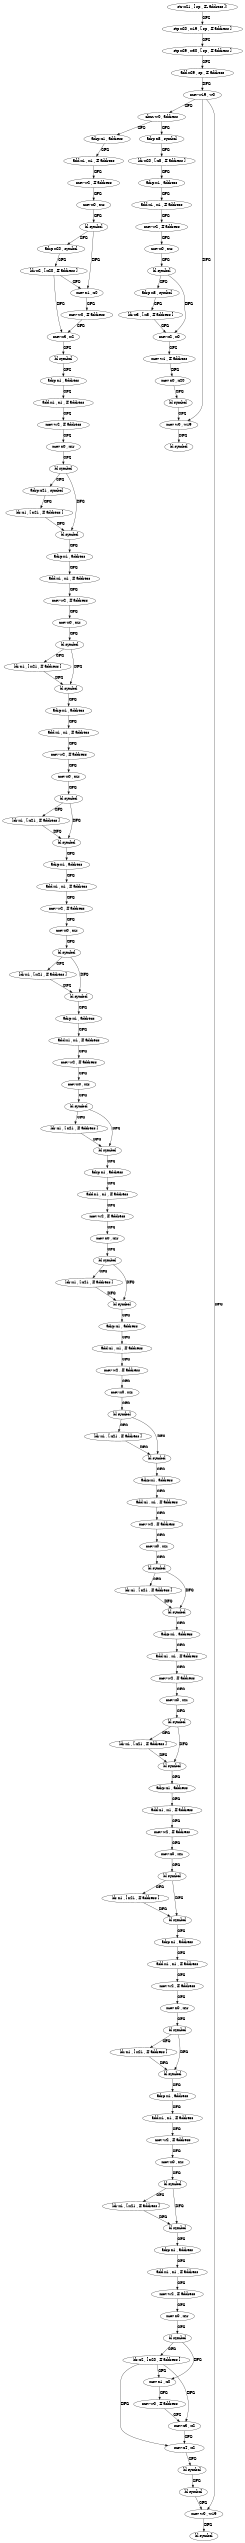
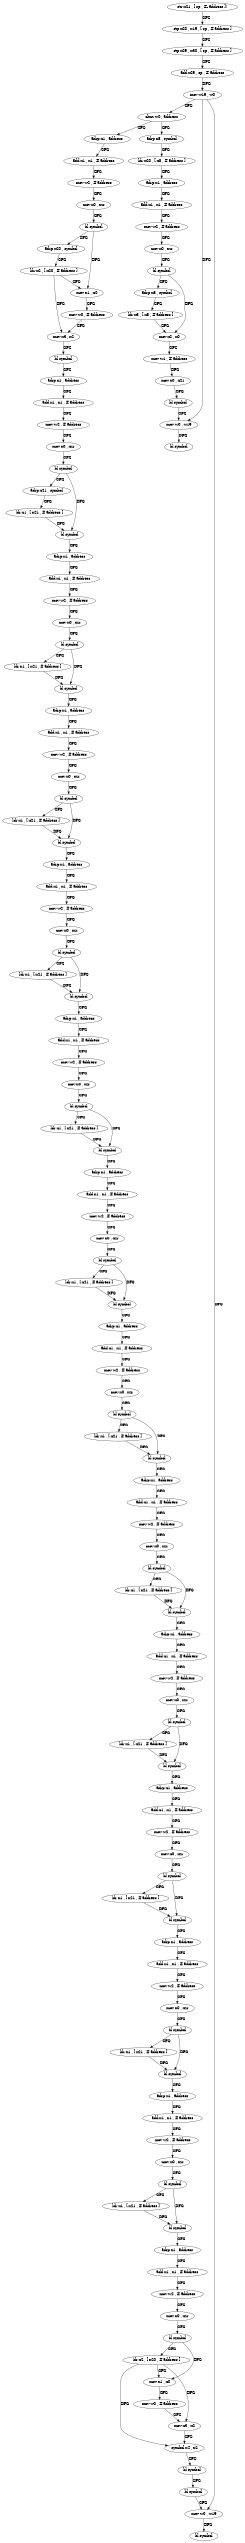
(173, 381) -> (173, 381)
(184, 2448) -> (184, 2448)
